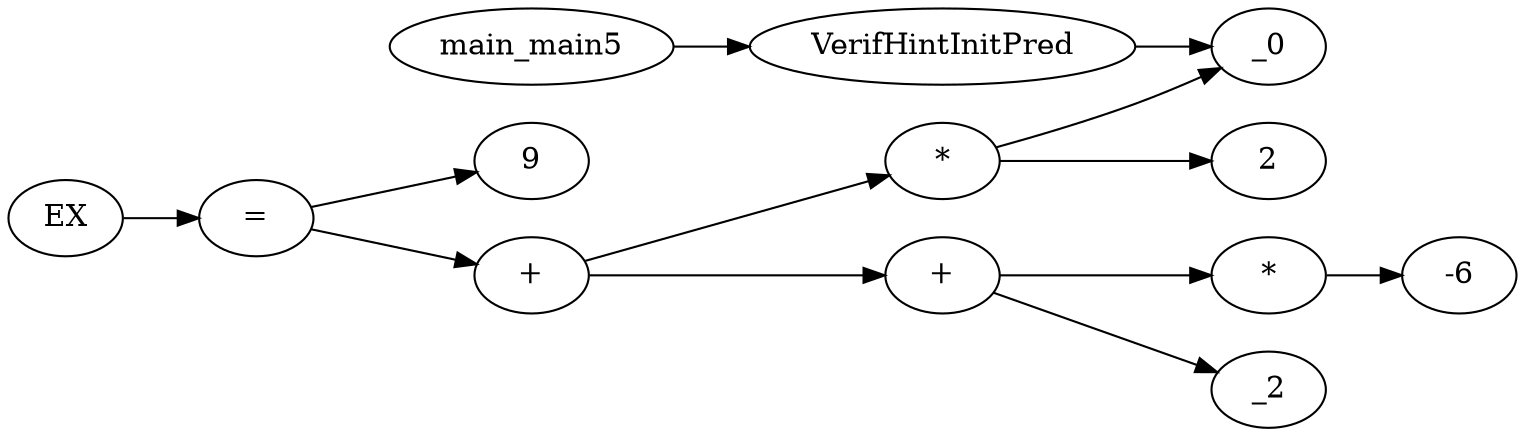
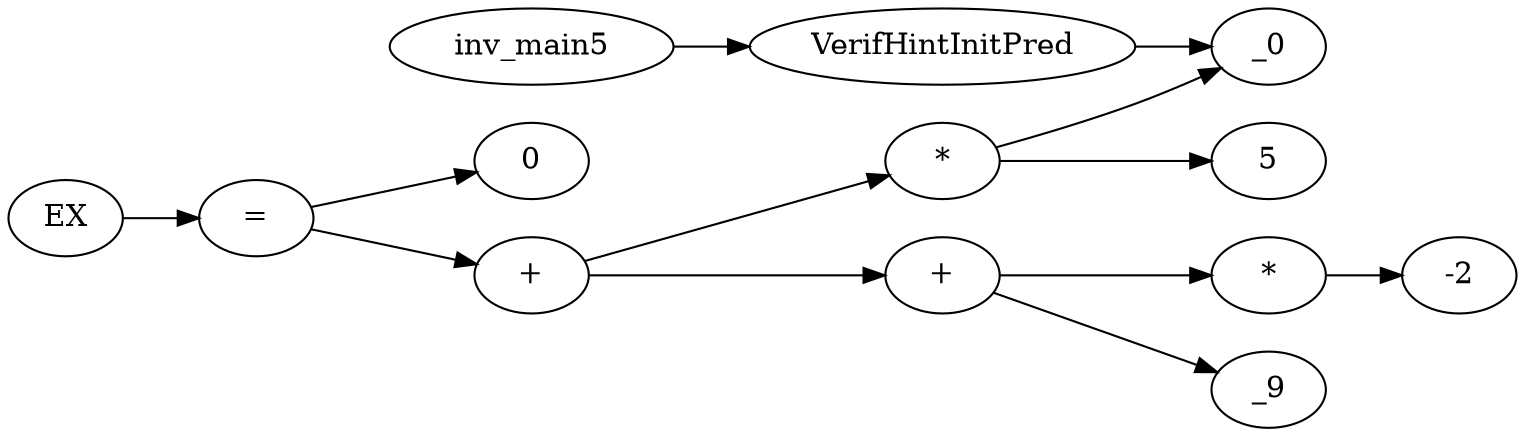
(532, 47) -> (532, 47)
(532, 161) -> (532, 161)
(1269, 161) -> (1269, 161)
(1459, 275) -> (1459, 275)
(1269, 390) -> (1269, 390)
